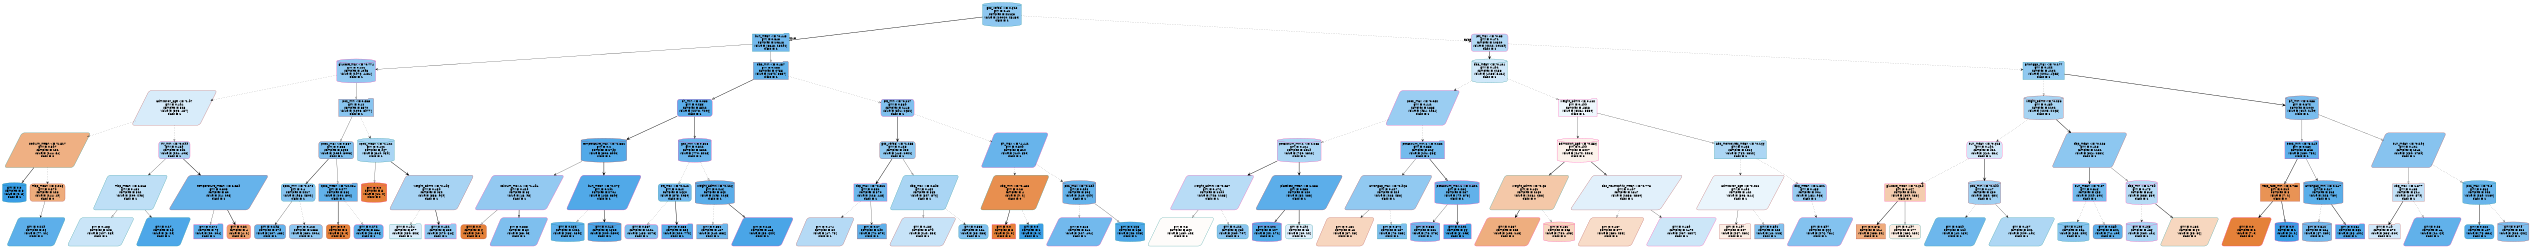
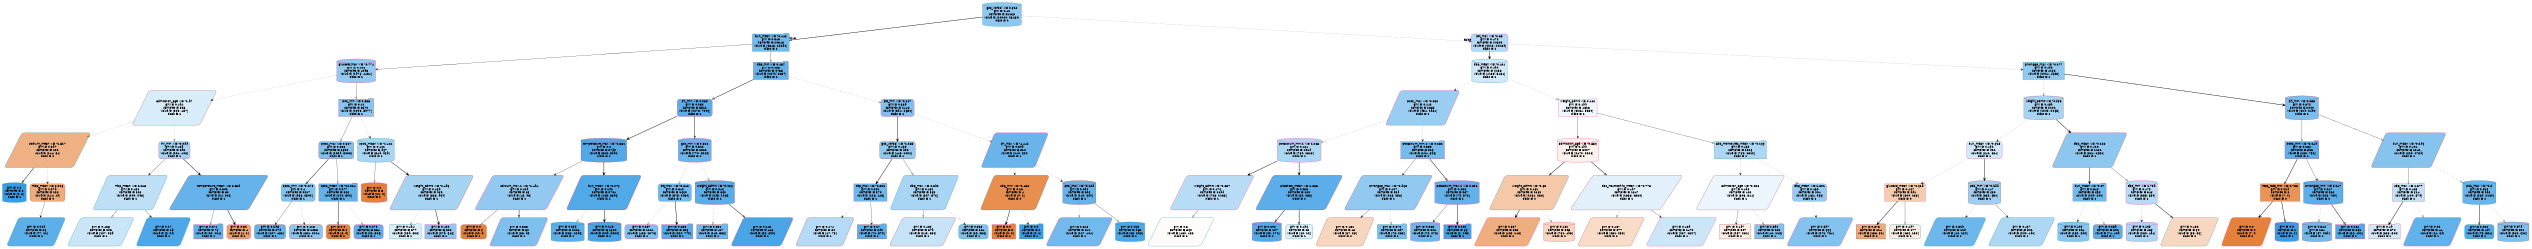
(1233, 232) -> none
(2317, 232) -> (2317, 232)
